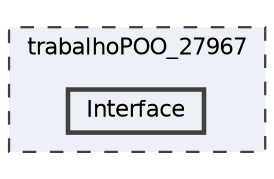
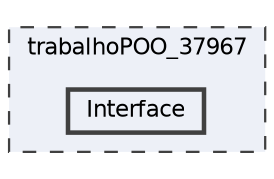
(137, 49) -> (137, 49)
